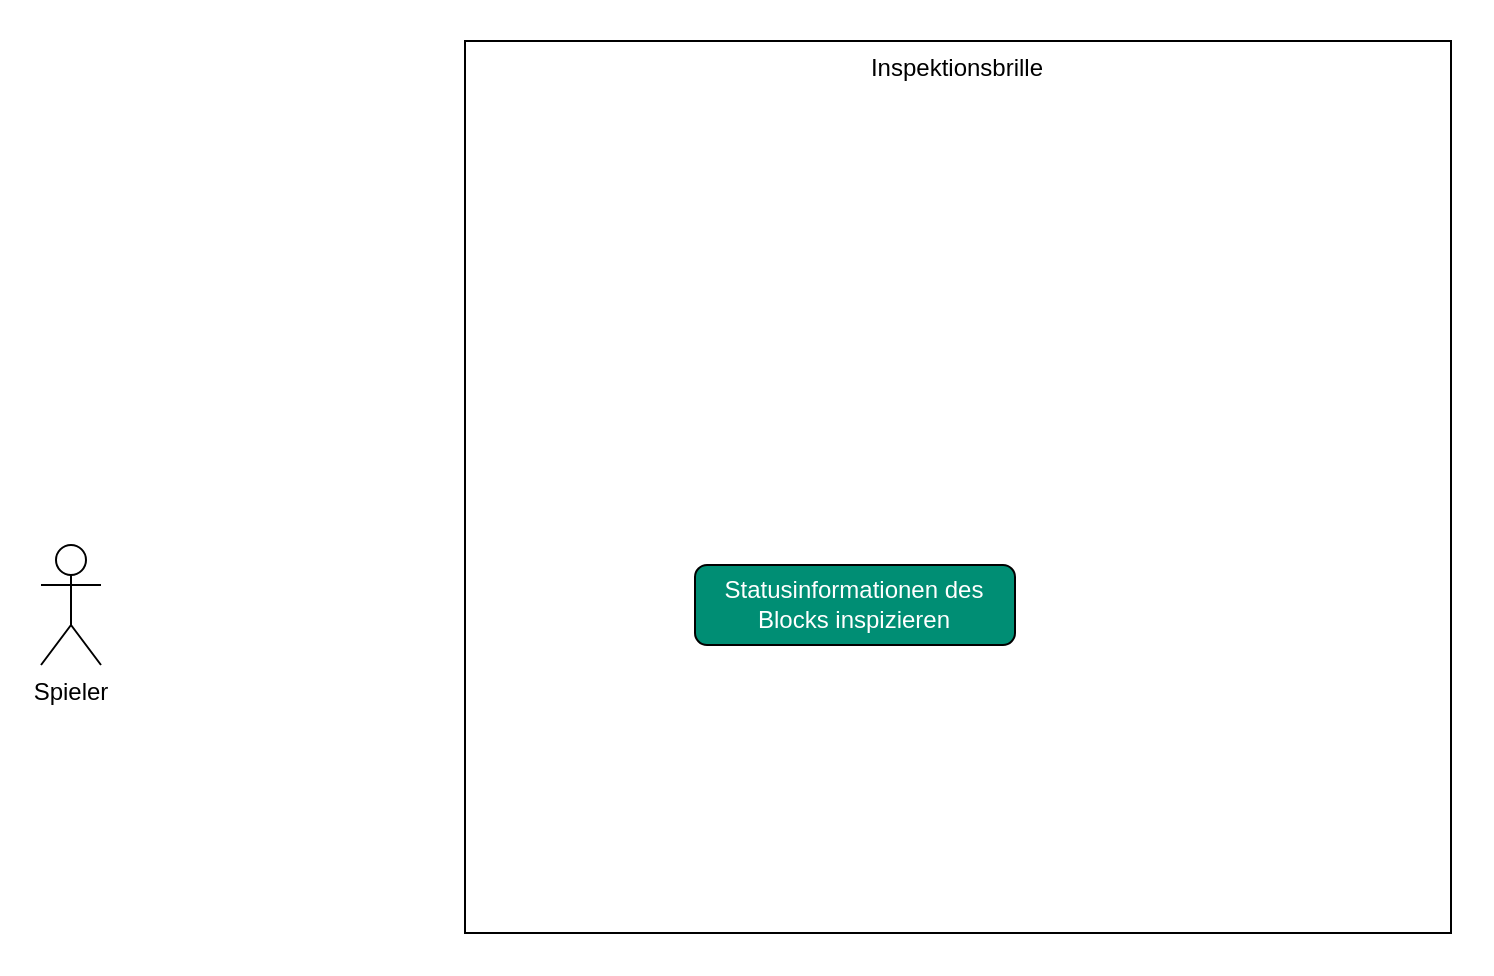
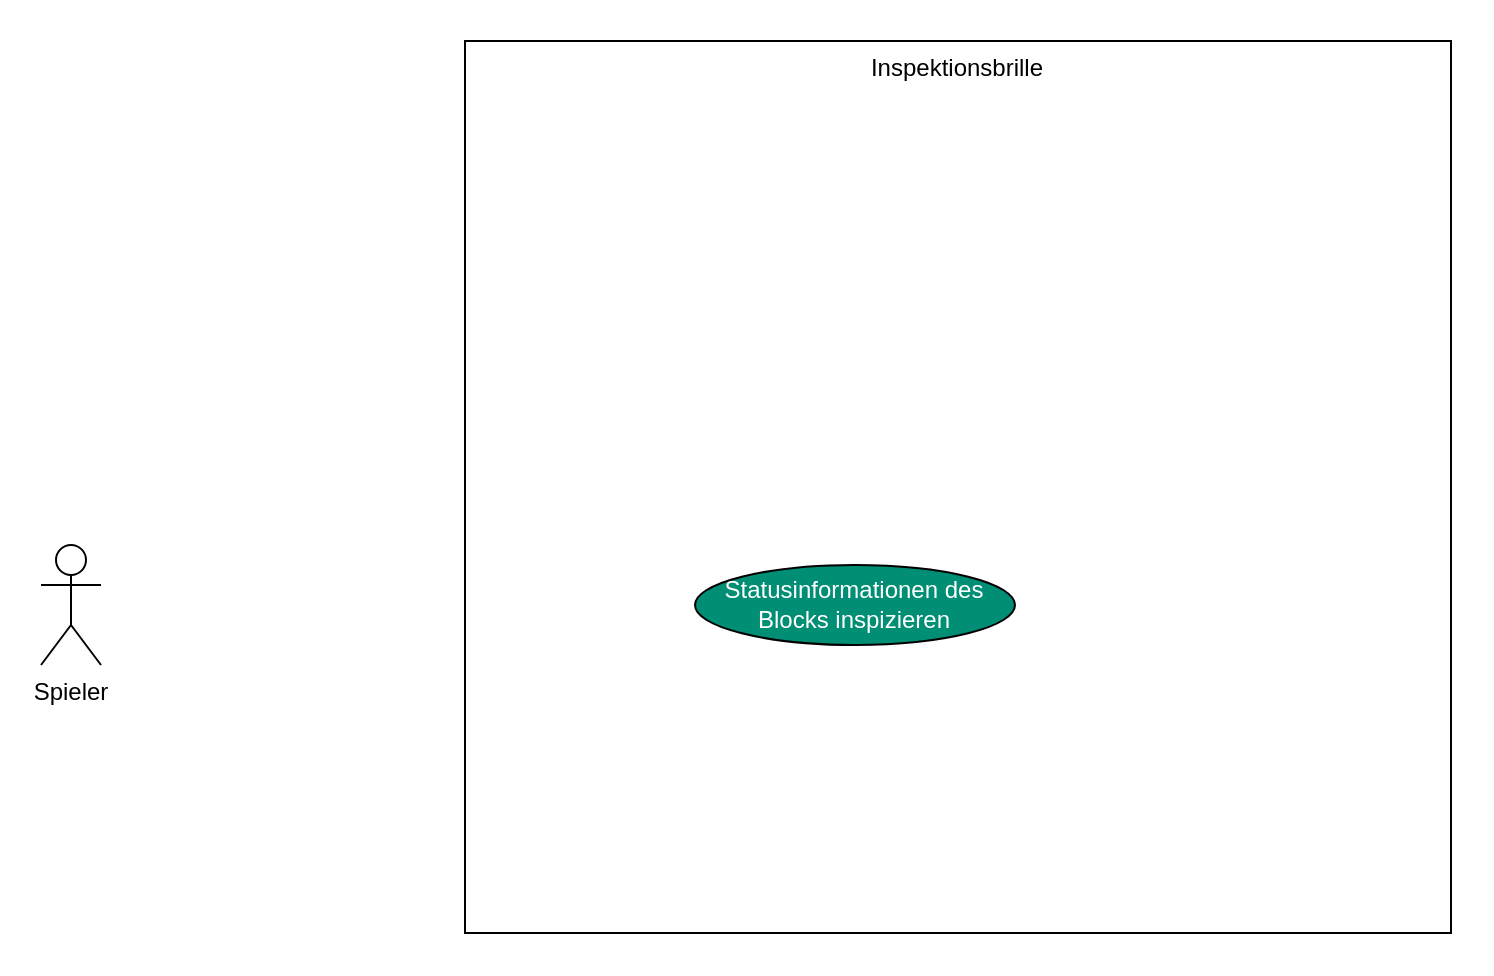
(855, 605) -> (855, 605)
